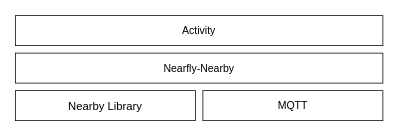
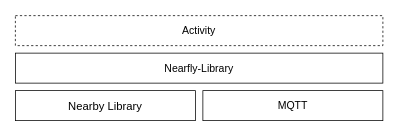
(199, 30) -> (199, 30)
(199, 68) -> (199, 68)
